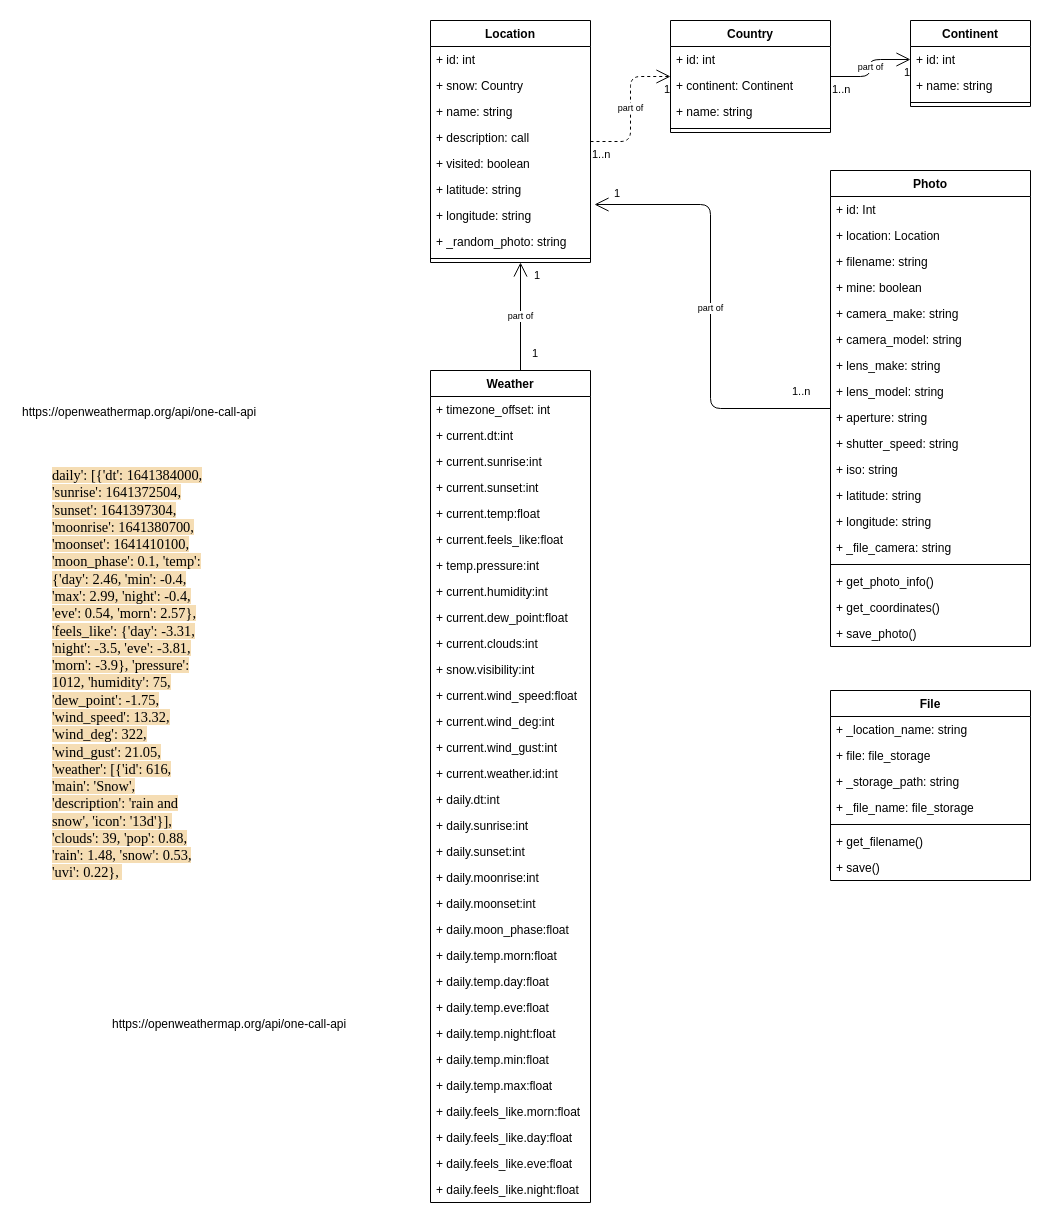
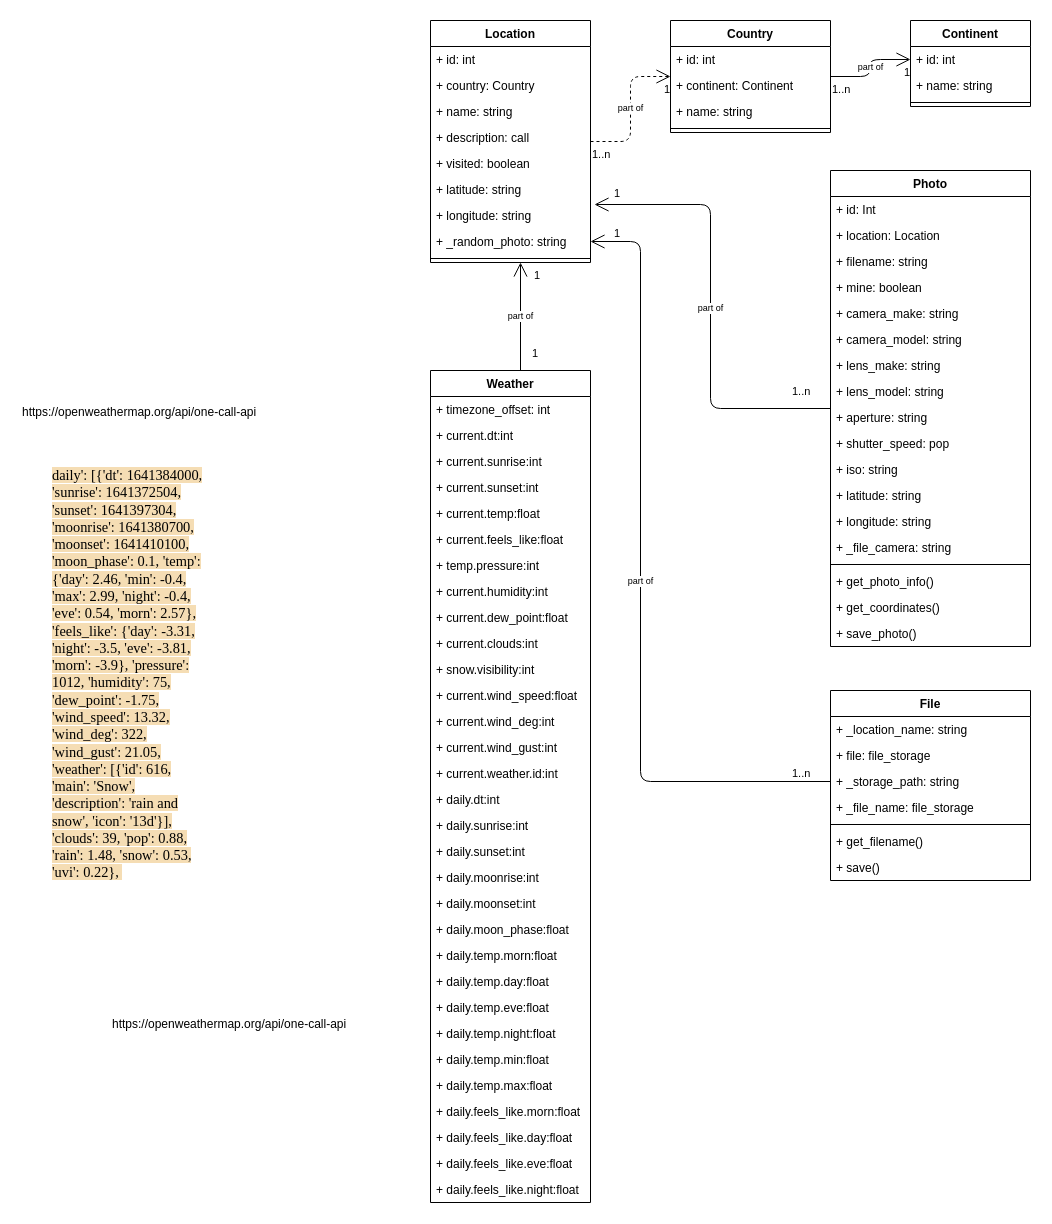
(482, 86) -> (492, 86)
(909, 444) -> (900, 444)
none -> (641, 583)
